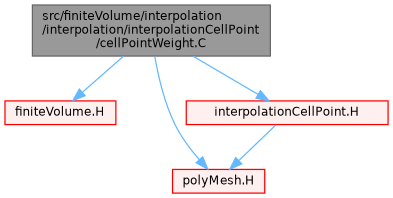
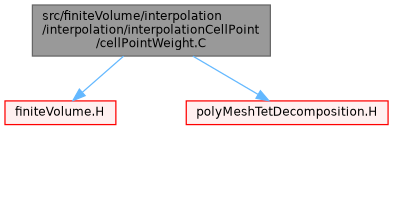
(287, 113) -> (287, 113)
(219, 181) -> none
